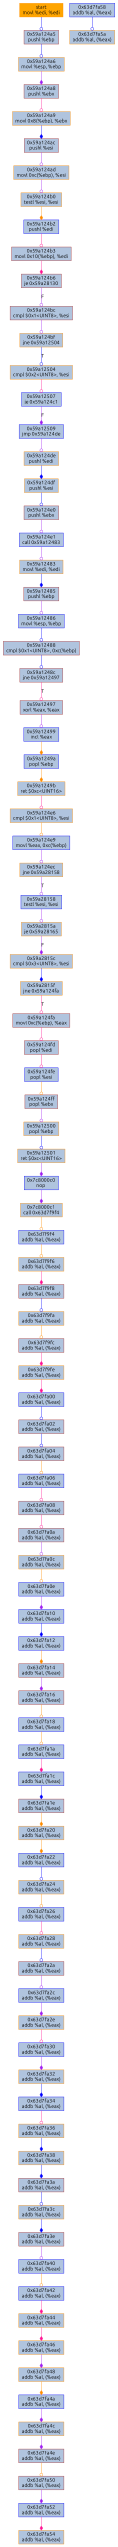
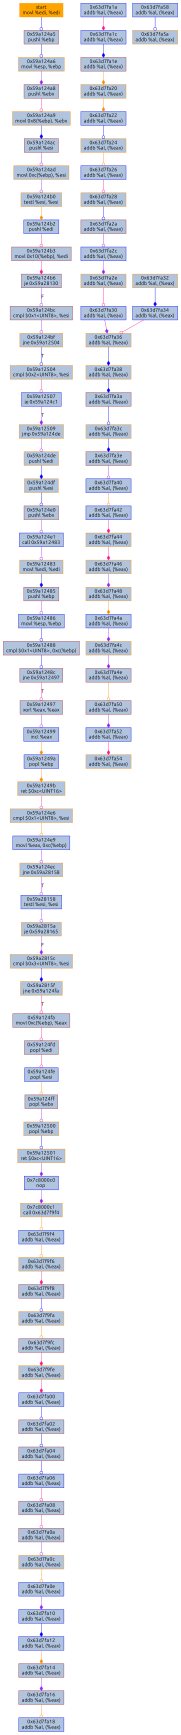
(43, 415) -> (43, 415)
(41, 432) -> (41, 432)
(41, 1466) -> (41, 1466)
(41, 1737) -> none
(41, 2061) -> (106, 324)
